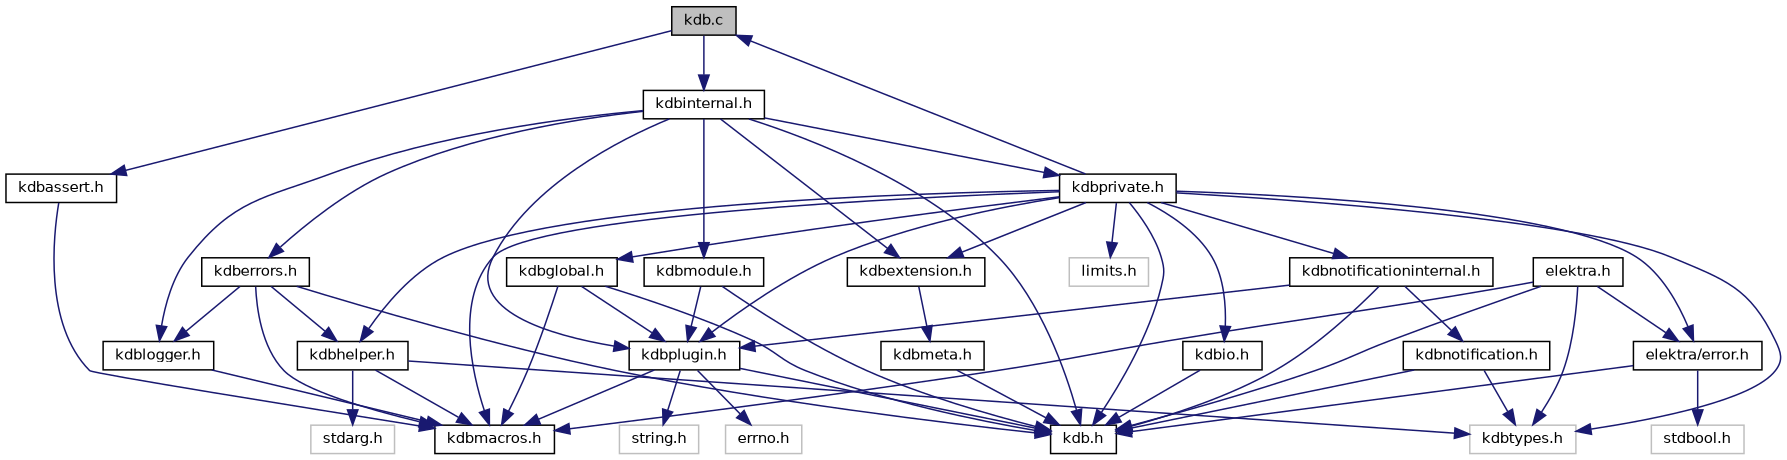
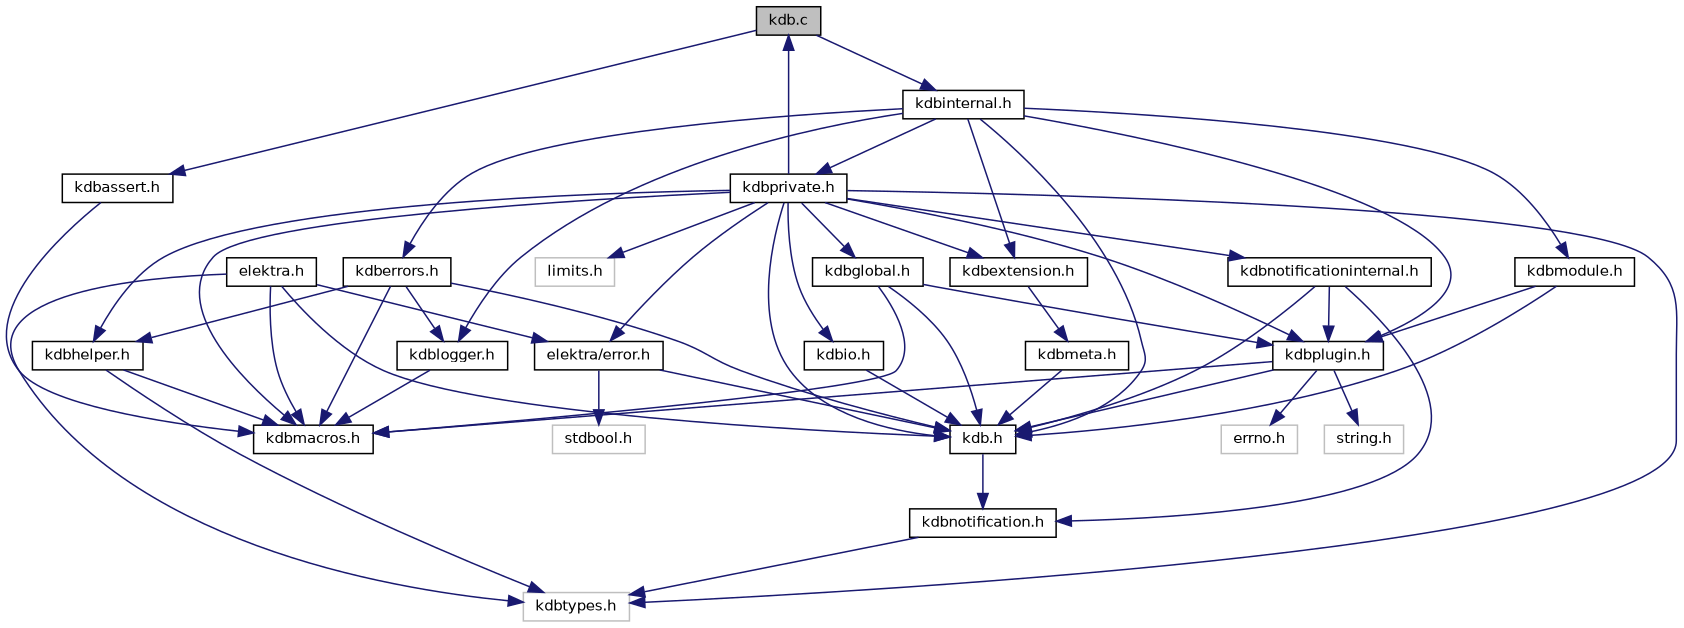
(1273, 399) -> (983, 474)
(353, 439) -> none
